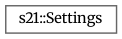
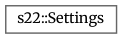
(61, 19) -> (61, 19)
